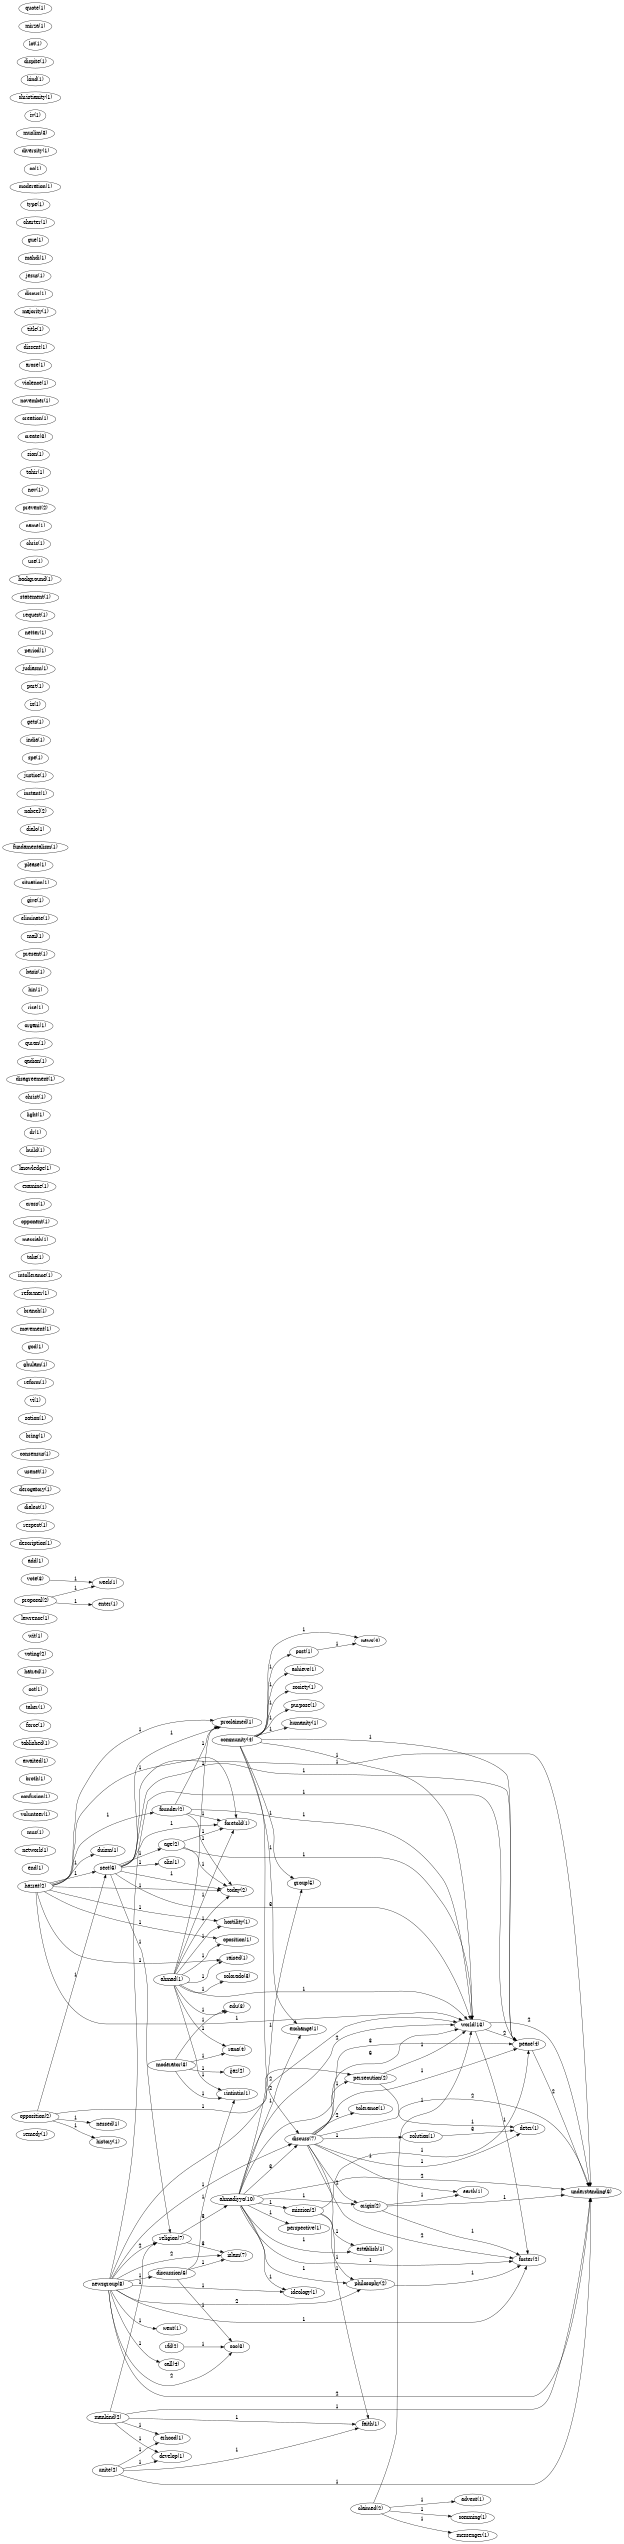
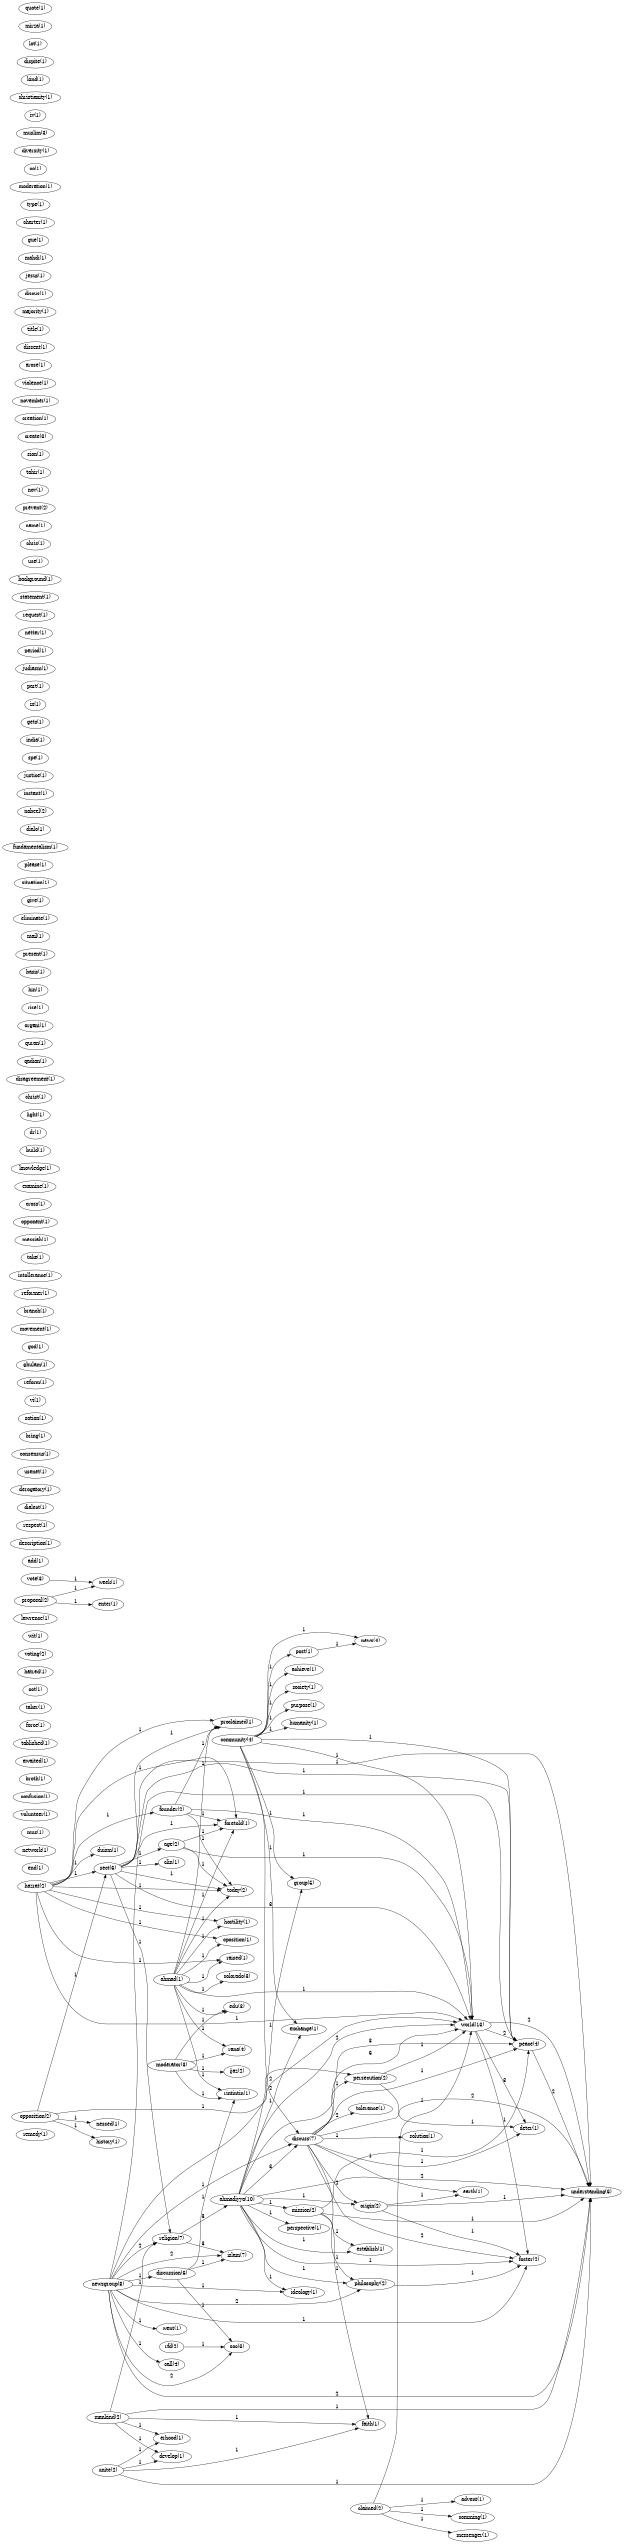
(476, 2134) -> (500, 2076)
none -> (454, 2222)
